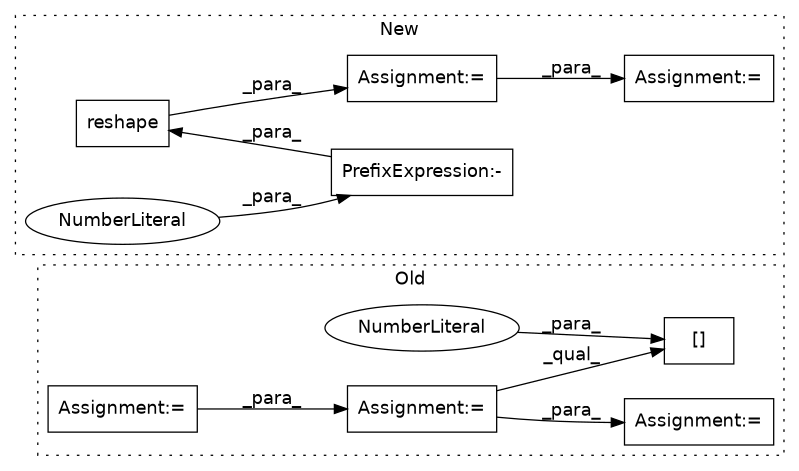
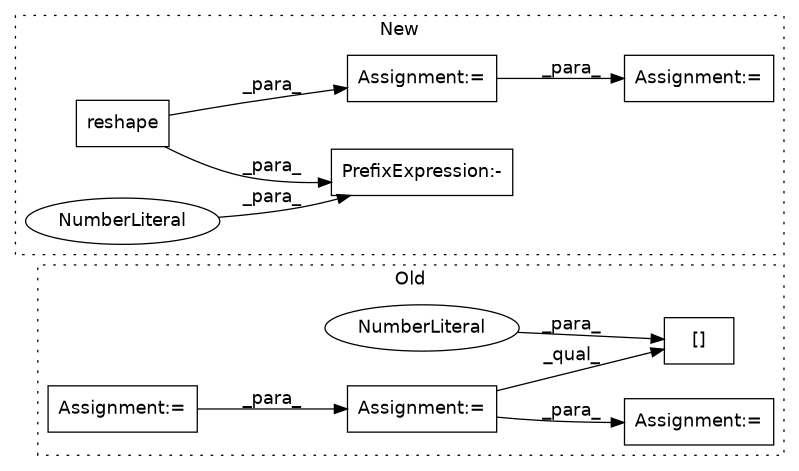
(257, 144) -> (239, 175)
